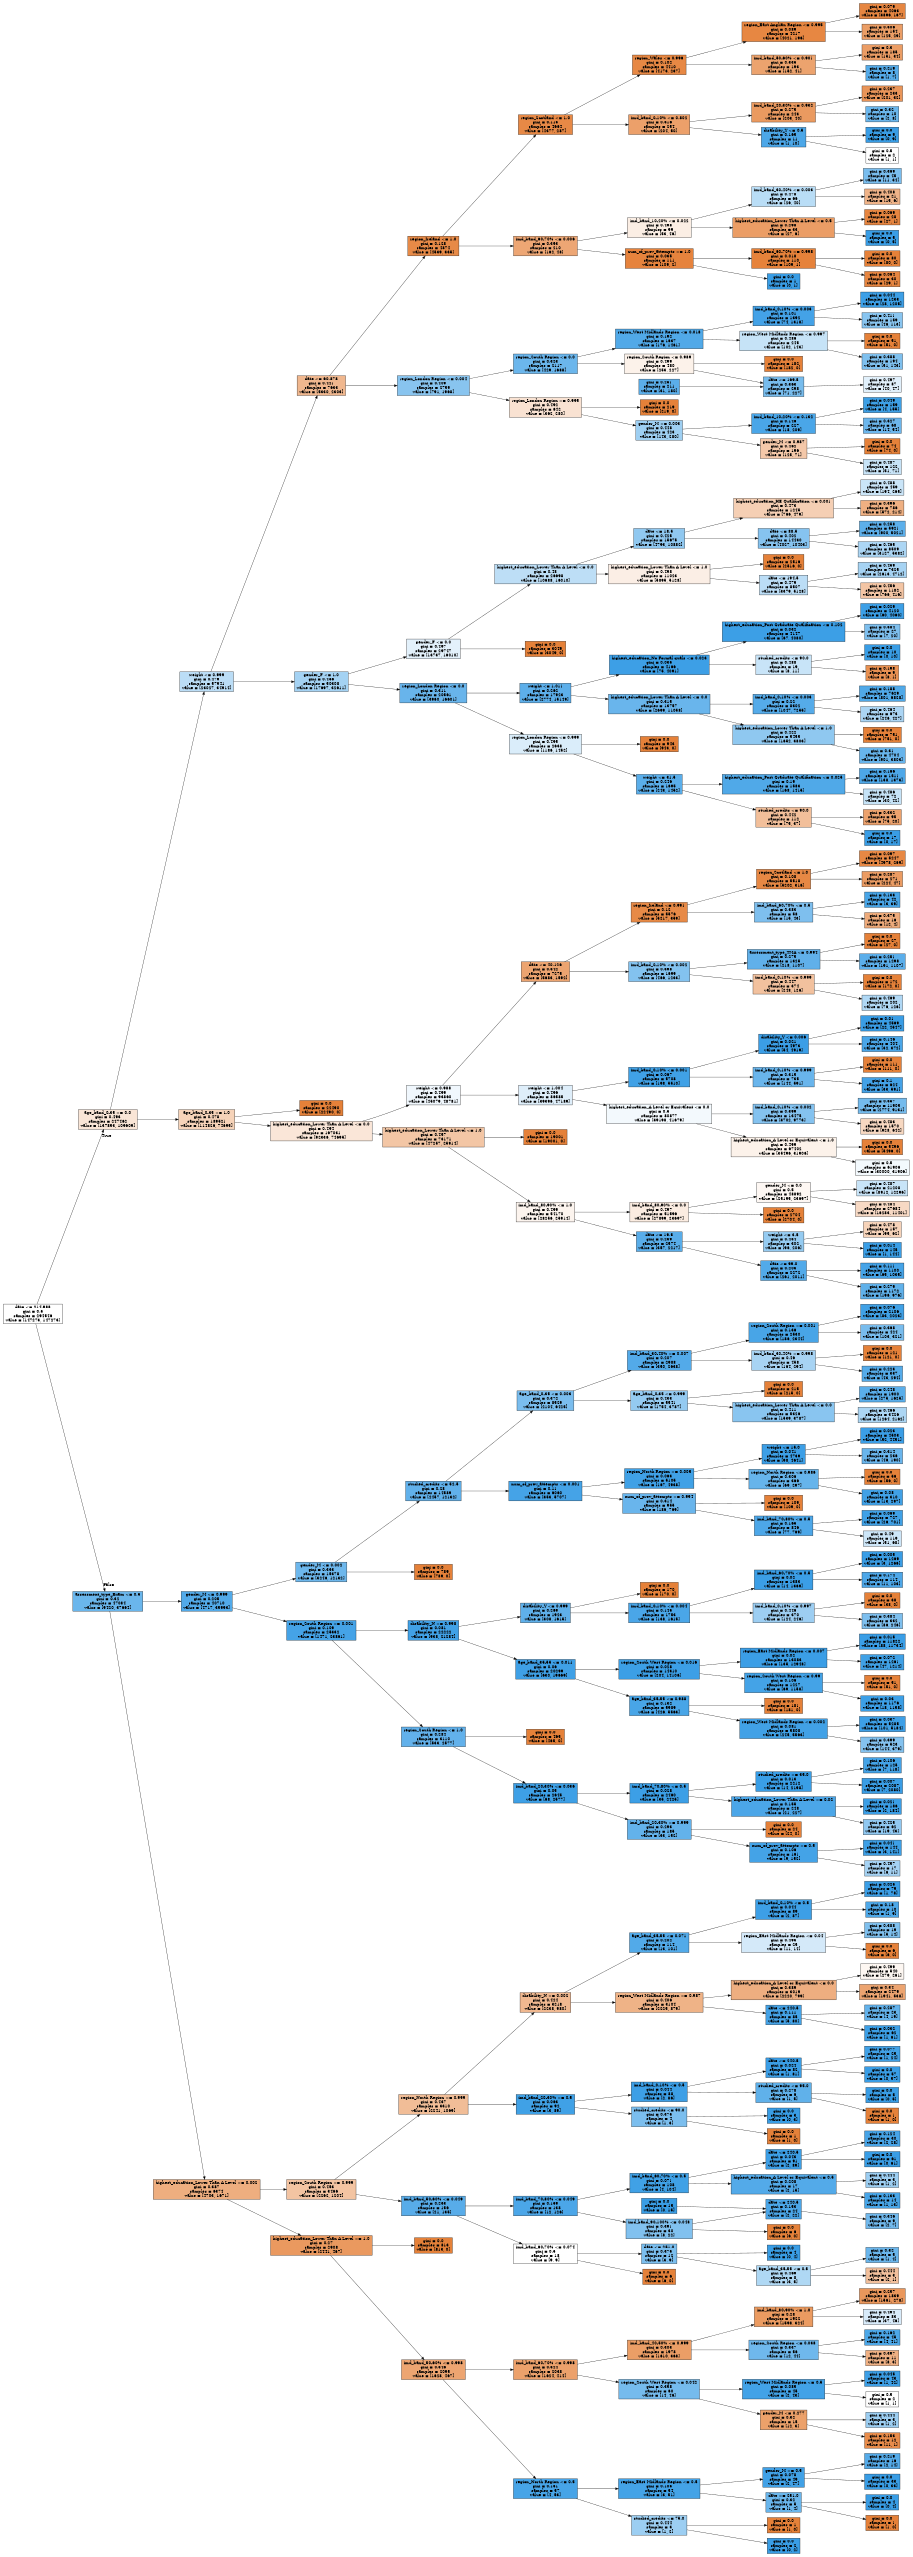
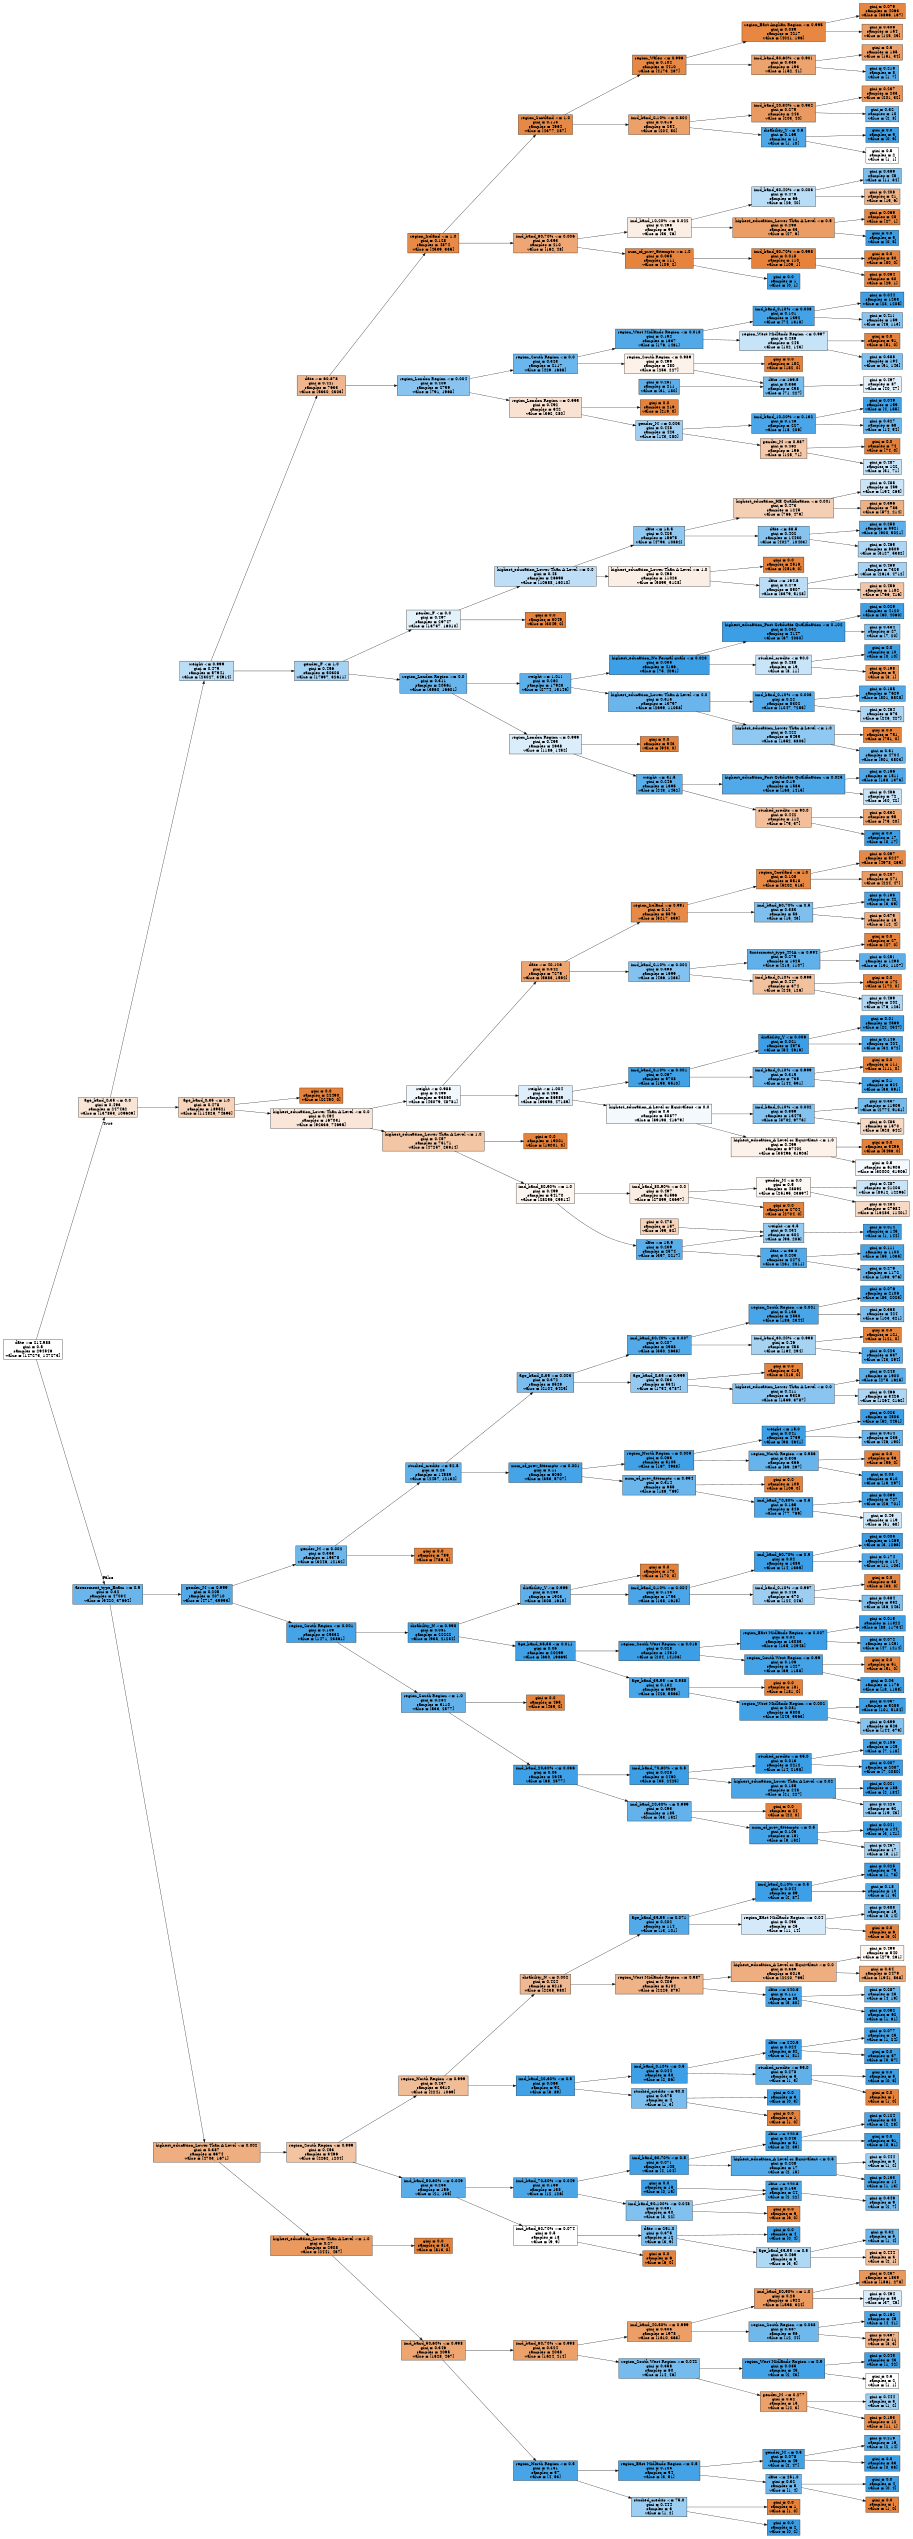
(832, 1236) -> (719, 1230)
